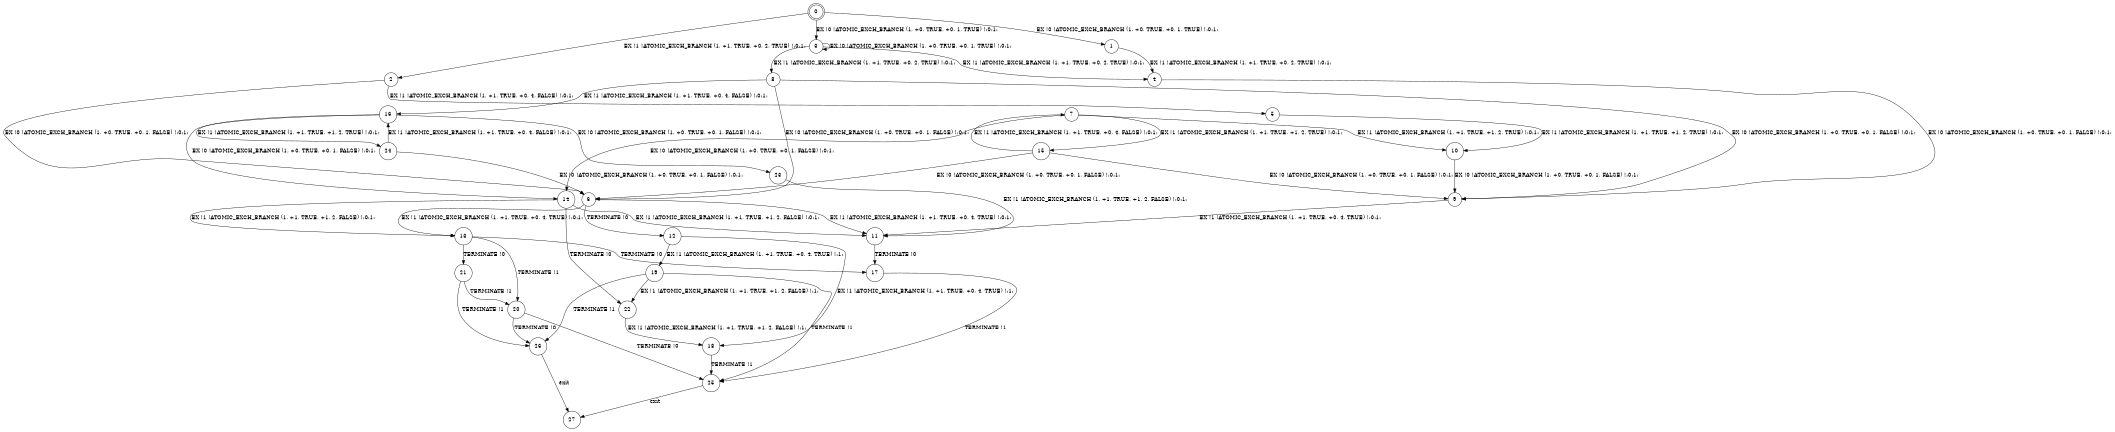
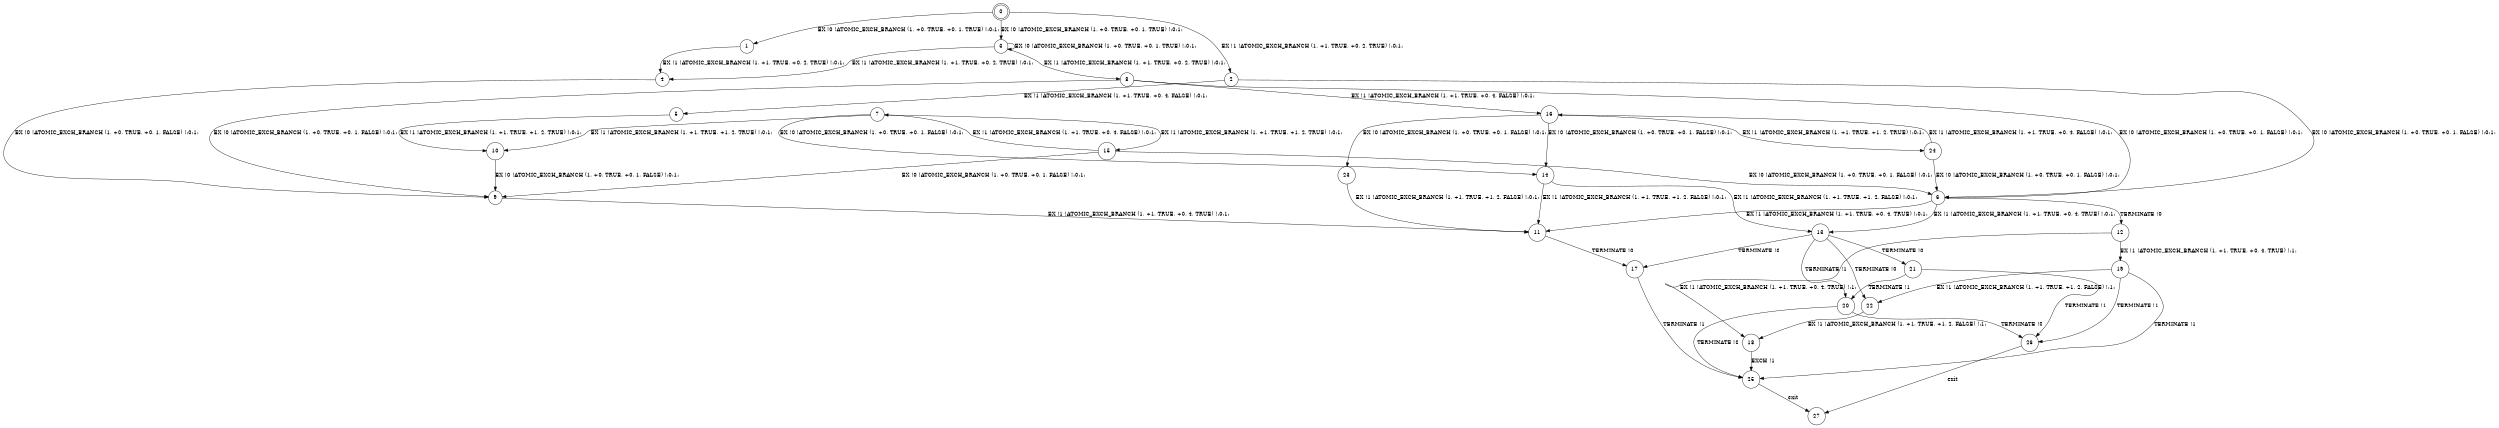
(575, 263) -> (1849, 264)
(732, 365) -> (1763, 361)
